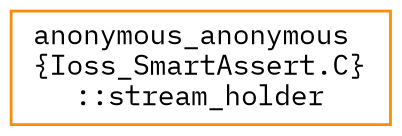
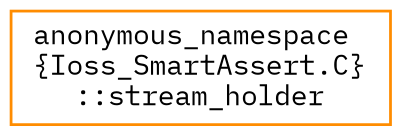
(201, 68) -> (201, 68)
